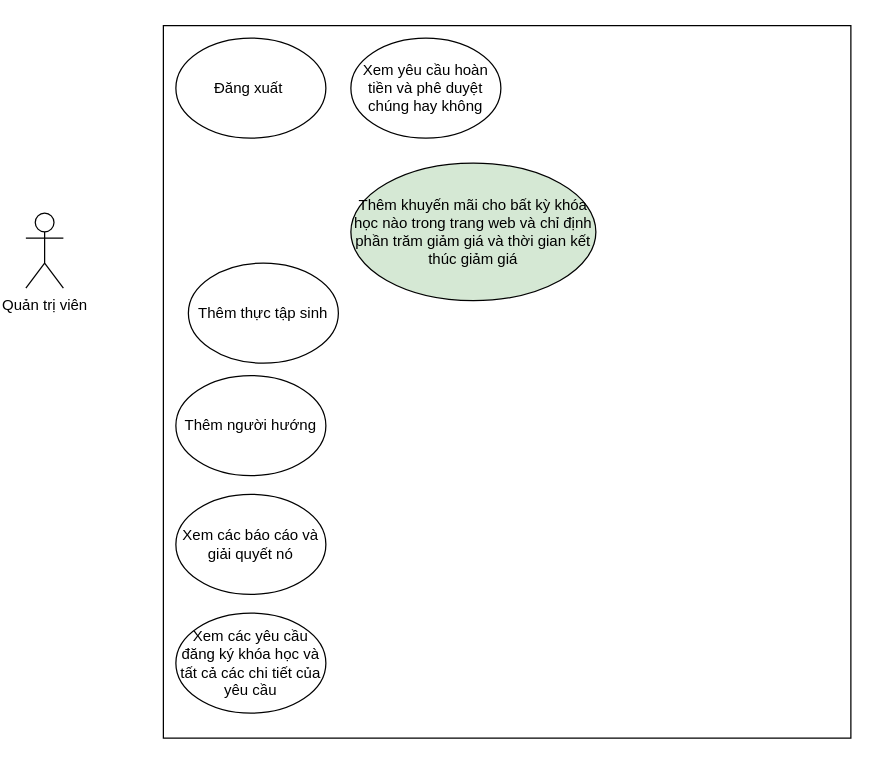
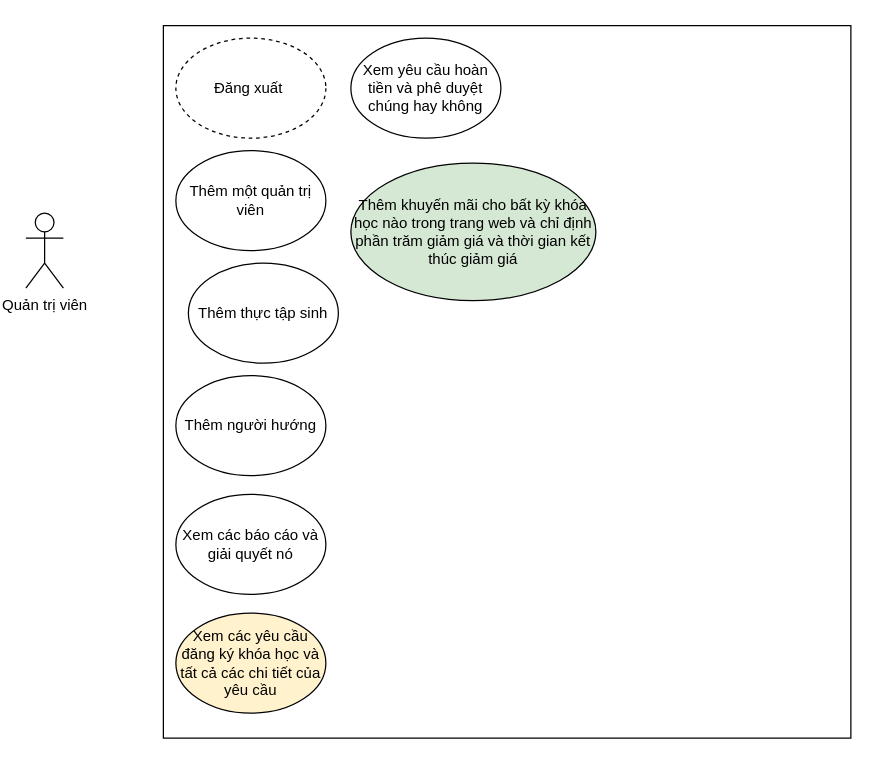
(251, 88) -> (251, 88)
none -> (251, 201)
(251, 663) -> (251, 663)
